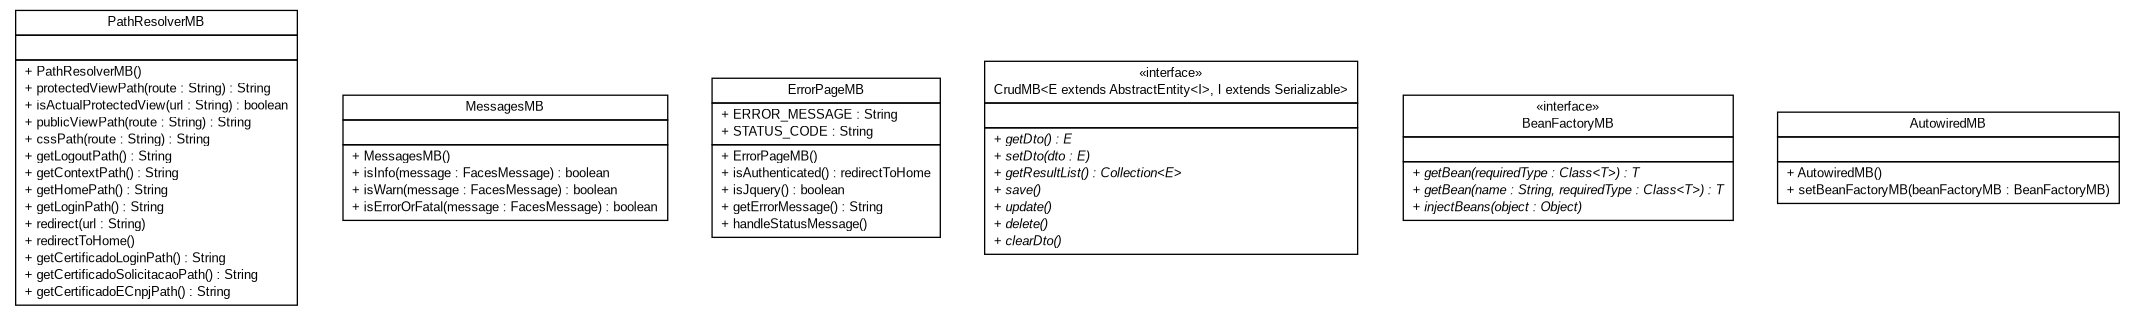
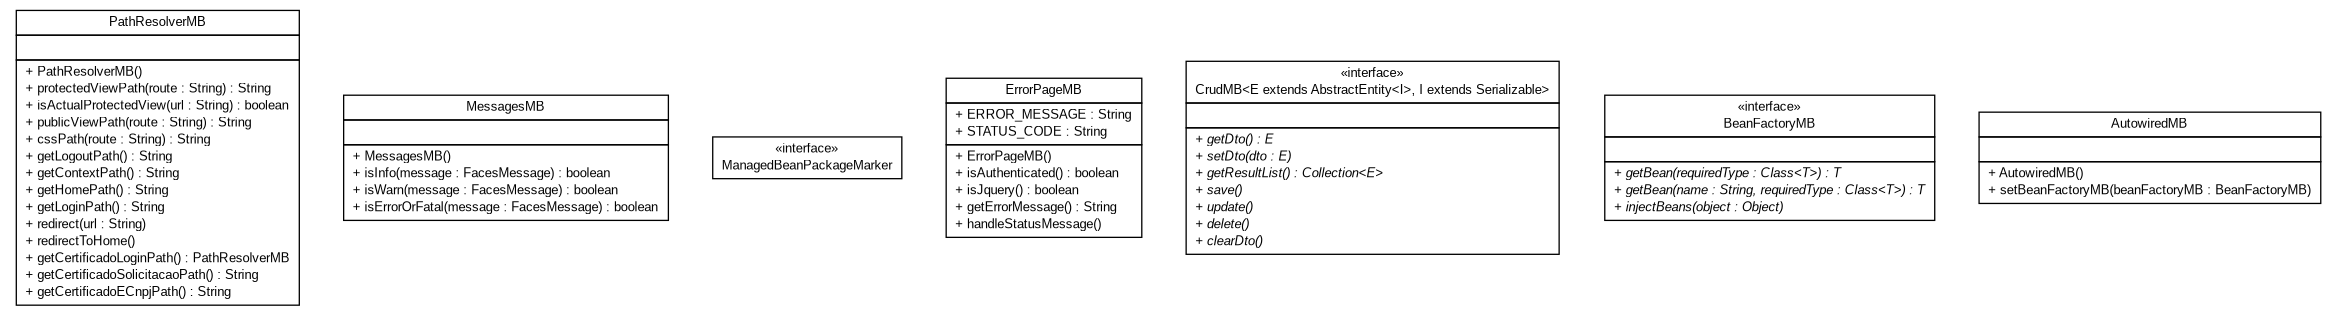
none -> (807, 158)
(826, 173) -> (1037, 173)
(125, 258) -> (158, 258)
